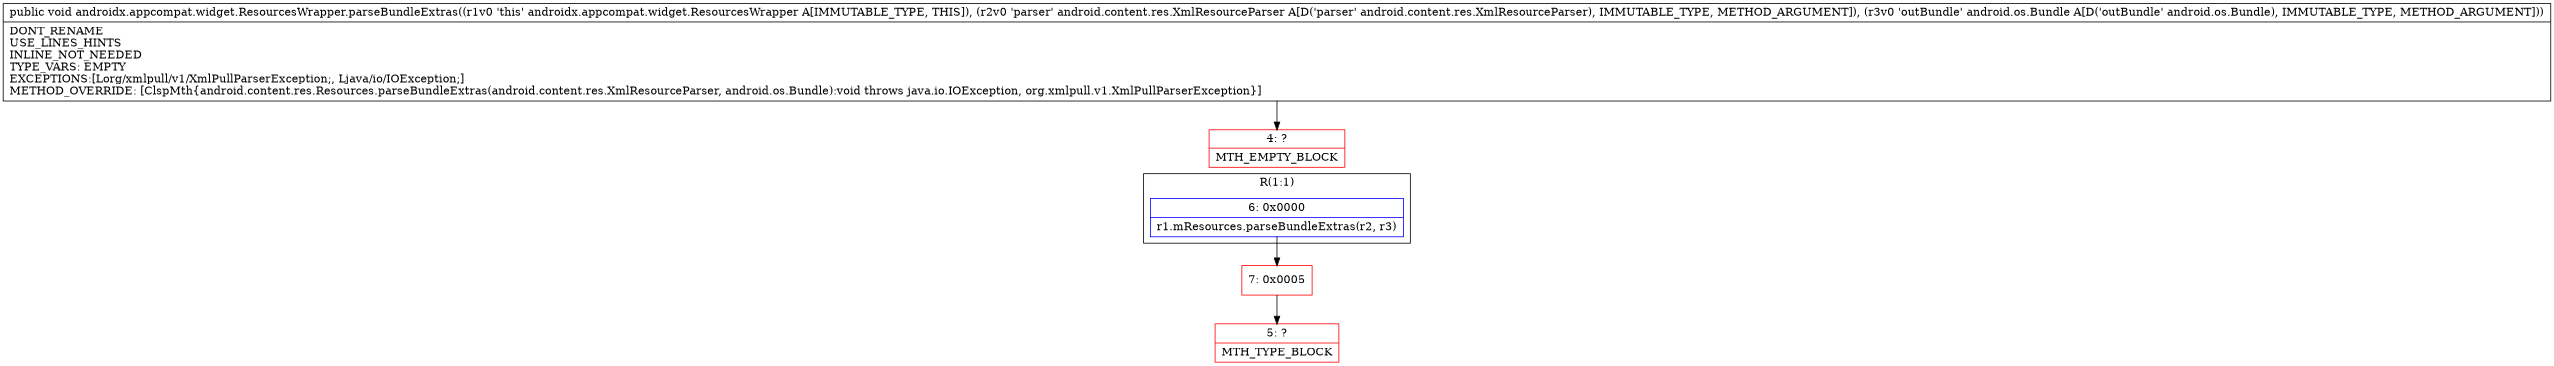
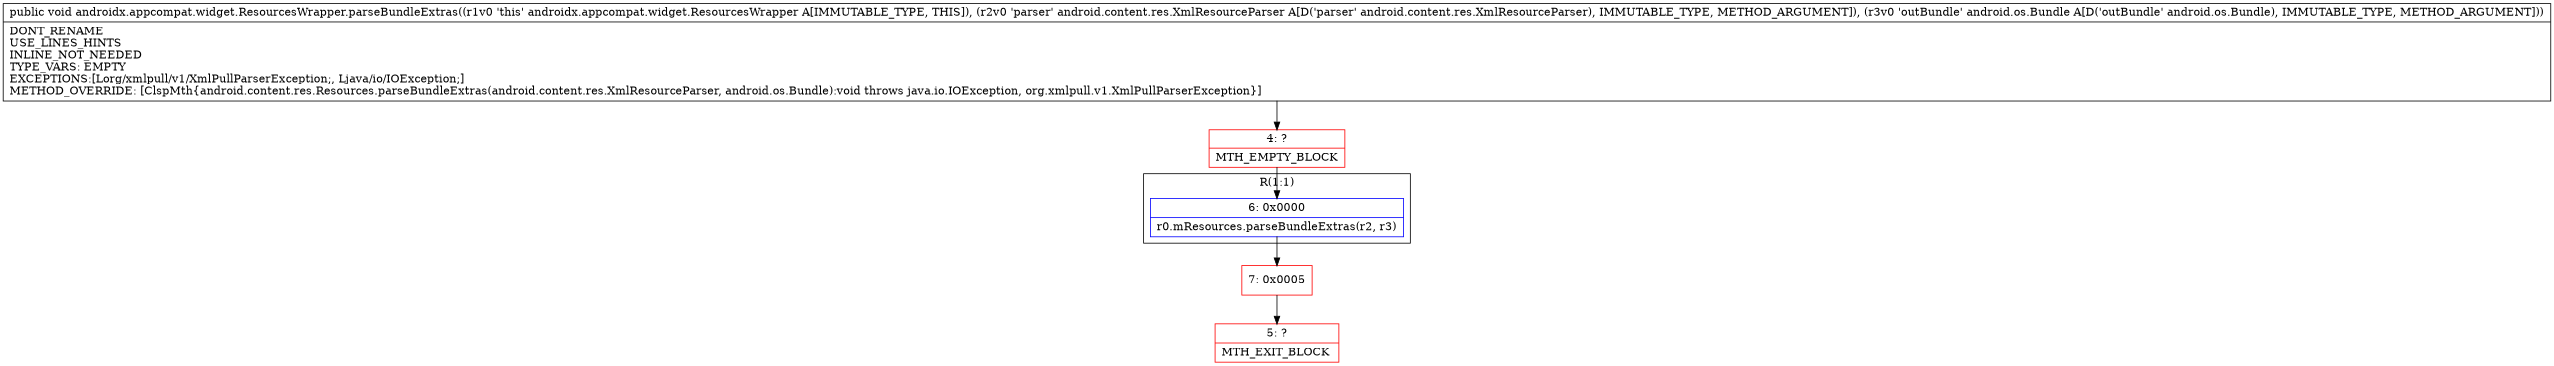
none -> (1277, 179)
(1277, 227) -> (1277, 227)
(1277, 352) -> (1276, 352)
